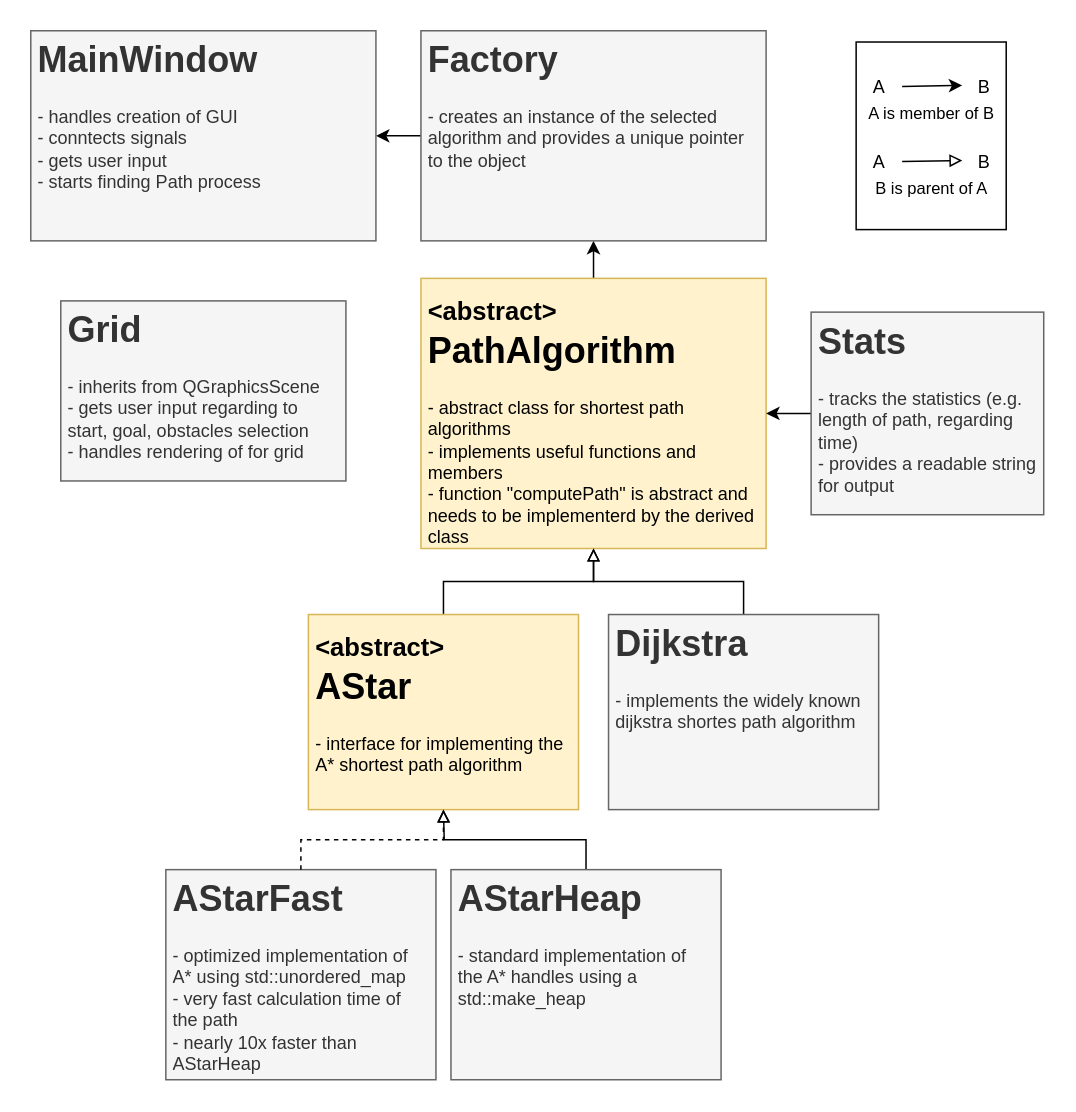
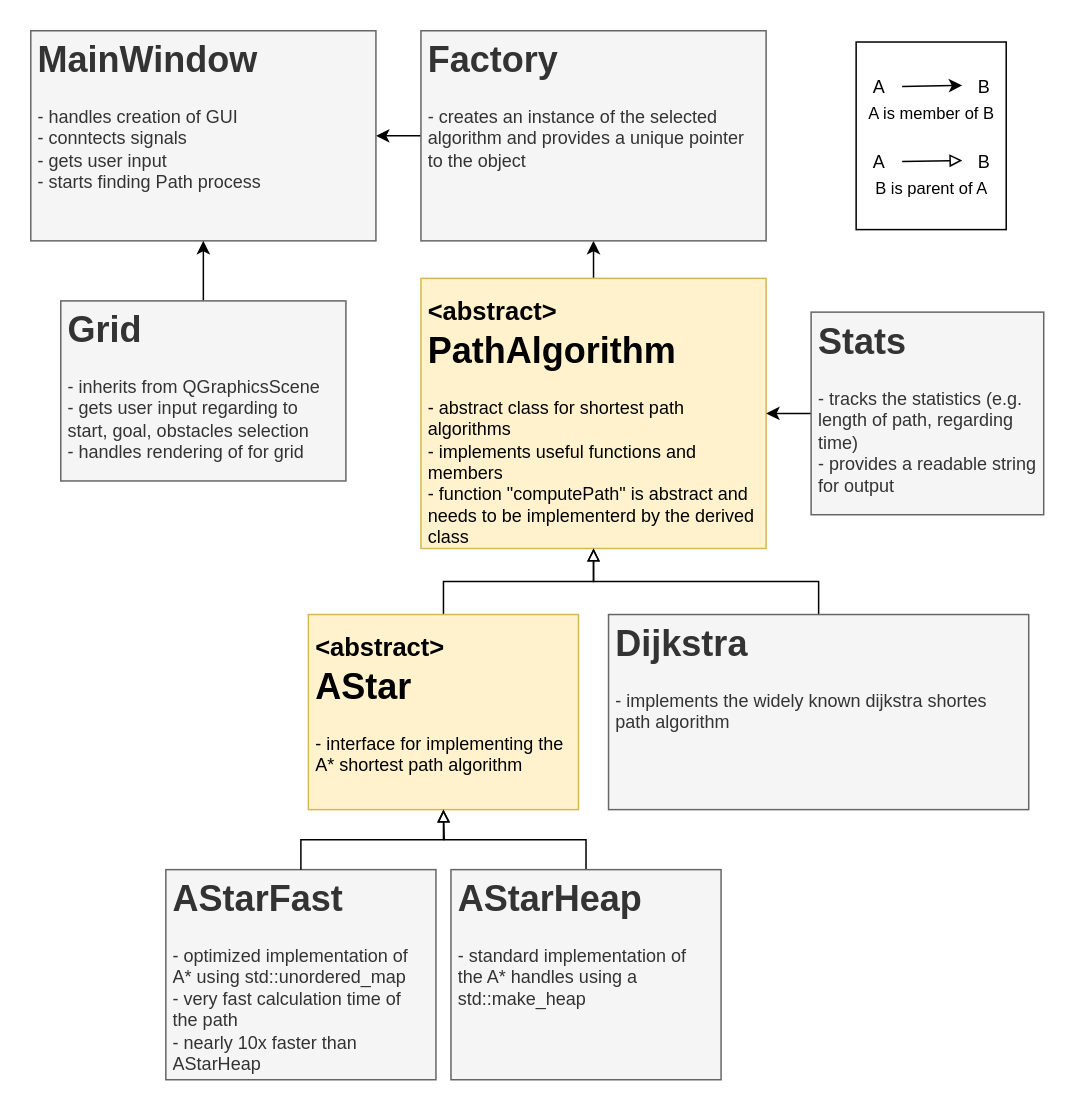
none -> (203, 276)
(743, 712) -> (818, 712)
(357, 839) -> (357, 839)
